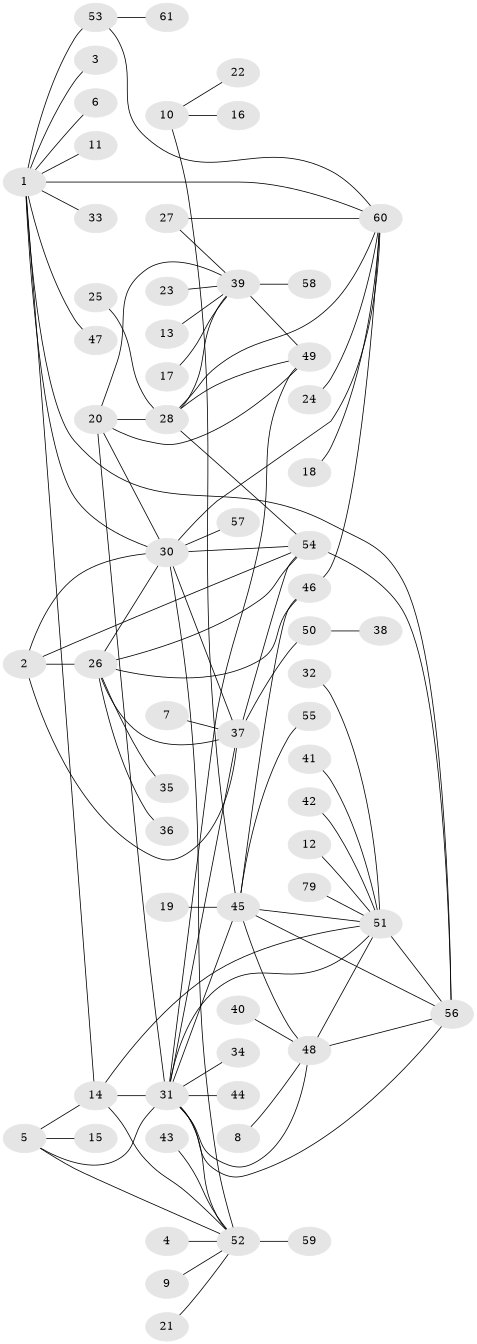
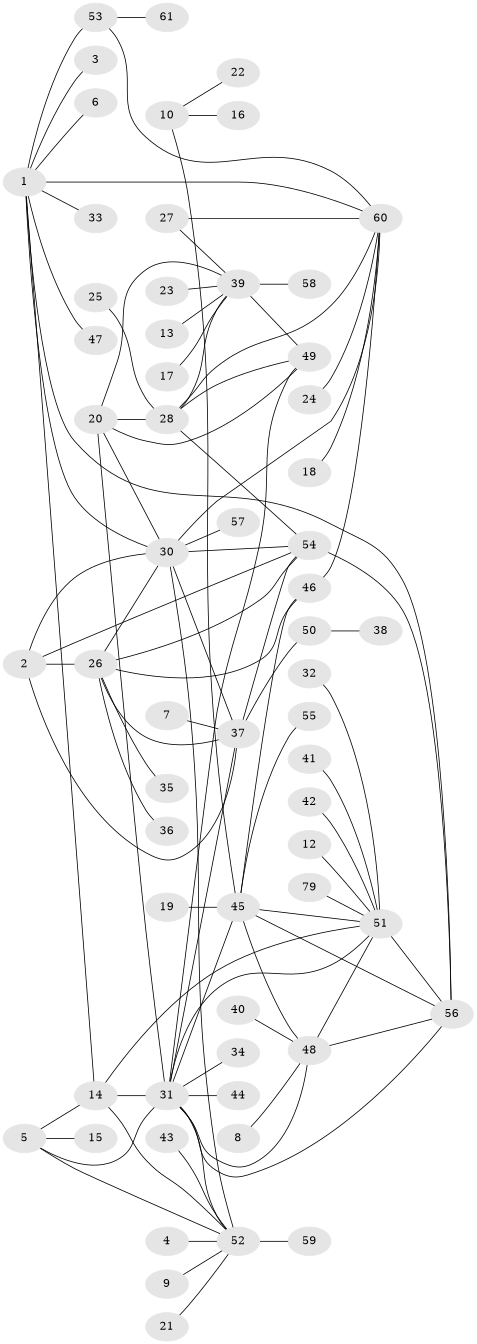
(96, 146) -> none
